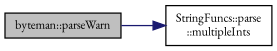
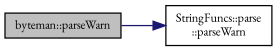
(219, 26) -> (219, 26)
